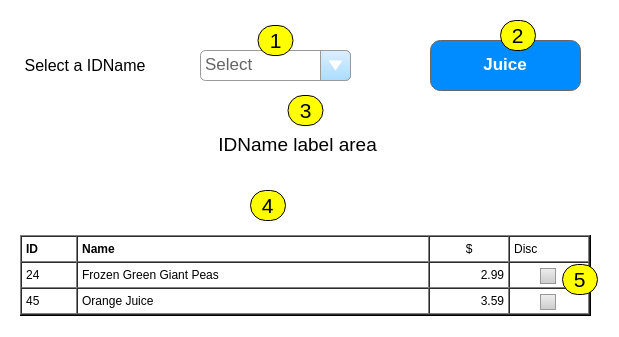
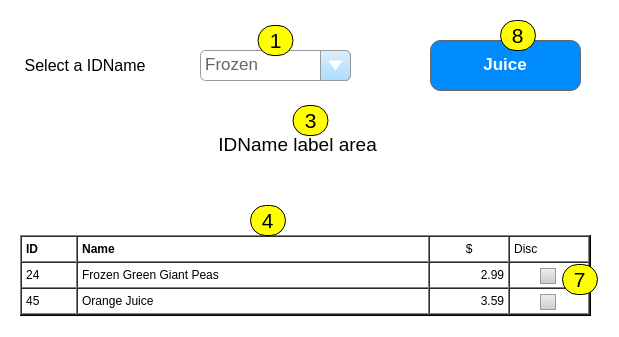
(518, 36) -> (518, 36)
(232, 66) -> (234, 66)
(306, 111) -> (311, 121)
(268, 206) -> (268, 221)
(580, 280) -> (580, 280)
